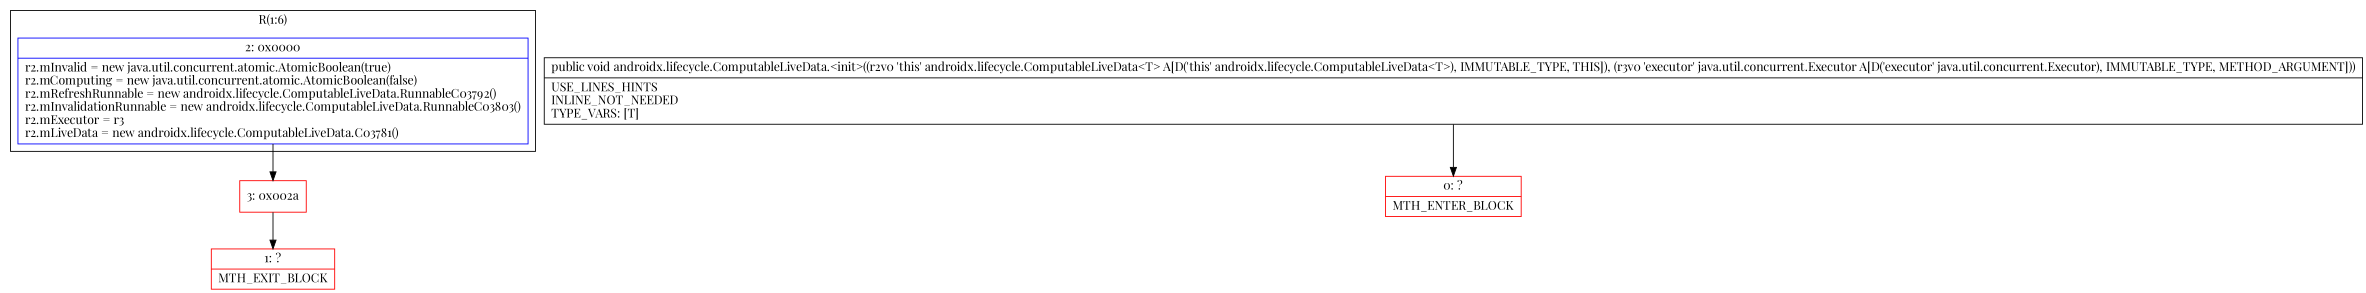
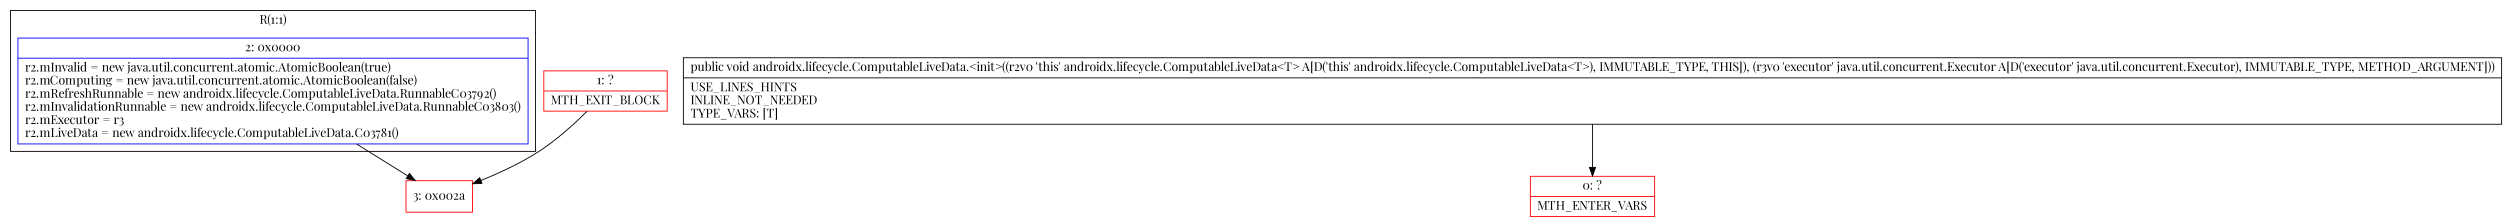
(273, 21) -> (273, 21)
(1453, 206) -> (1592, 206)
(273, 226) -> (543, 148)
